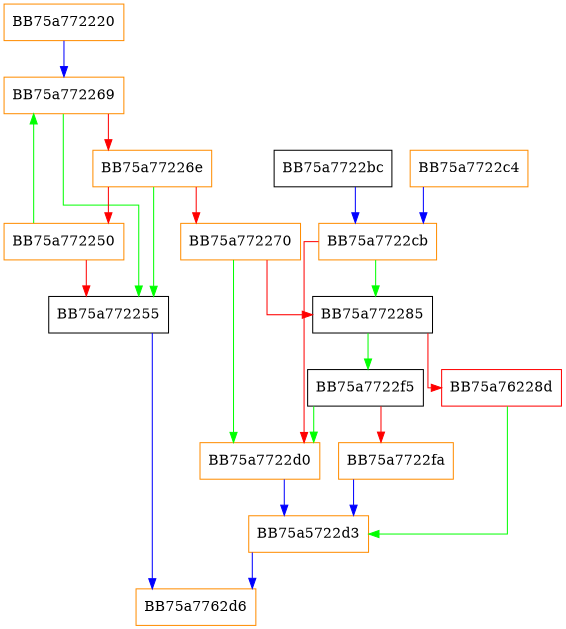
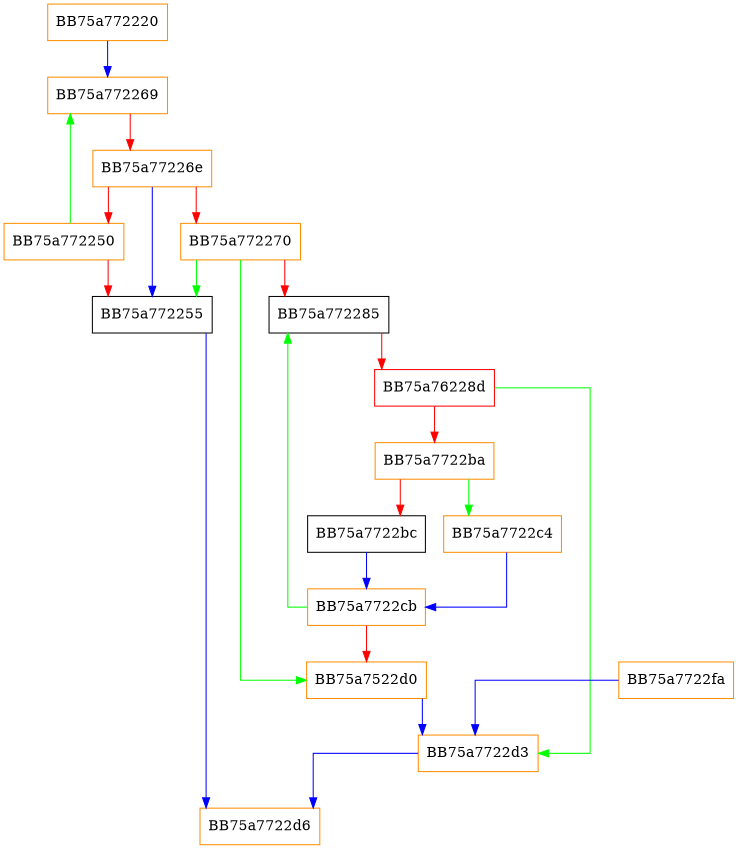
(96, 205) -> (196, 273)
(154, 237) -> (152, 237)
(366, 388) -> none
(260, 461) -> (367, 680)
none -> (435, 461)
(309, 534) -> (478, 753)
(196, 607) -> (260, 826)
